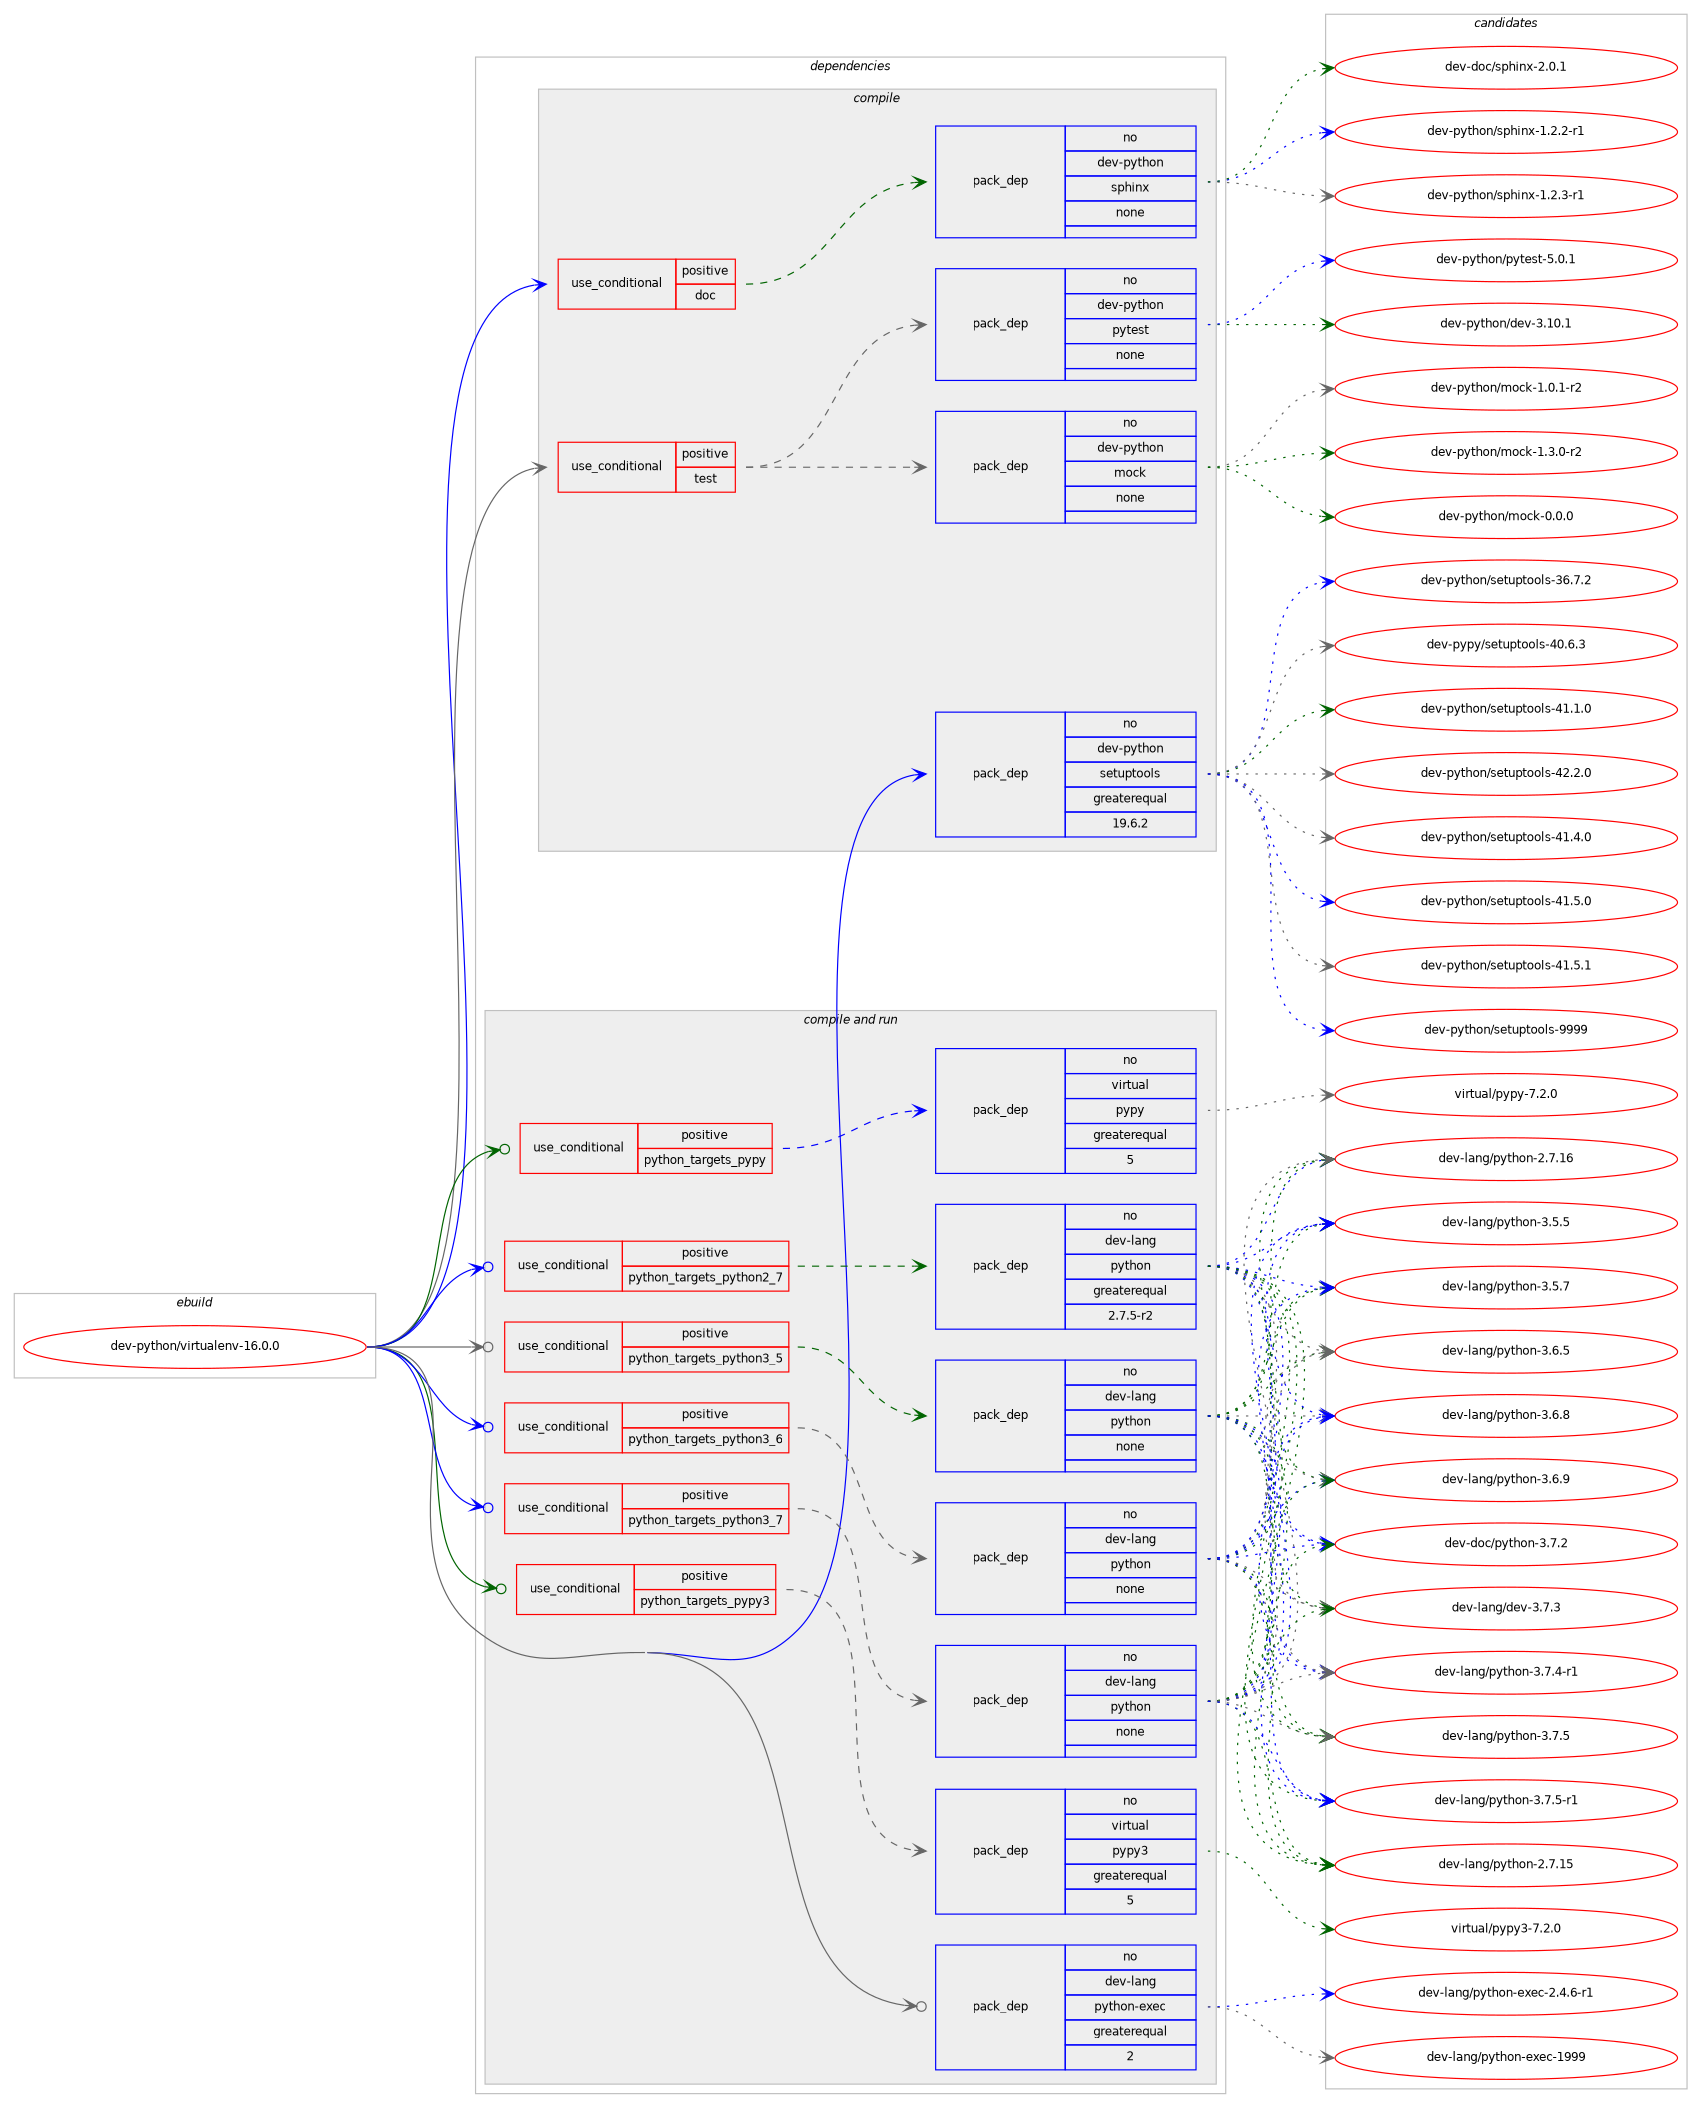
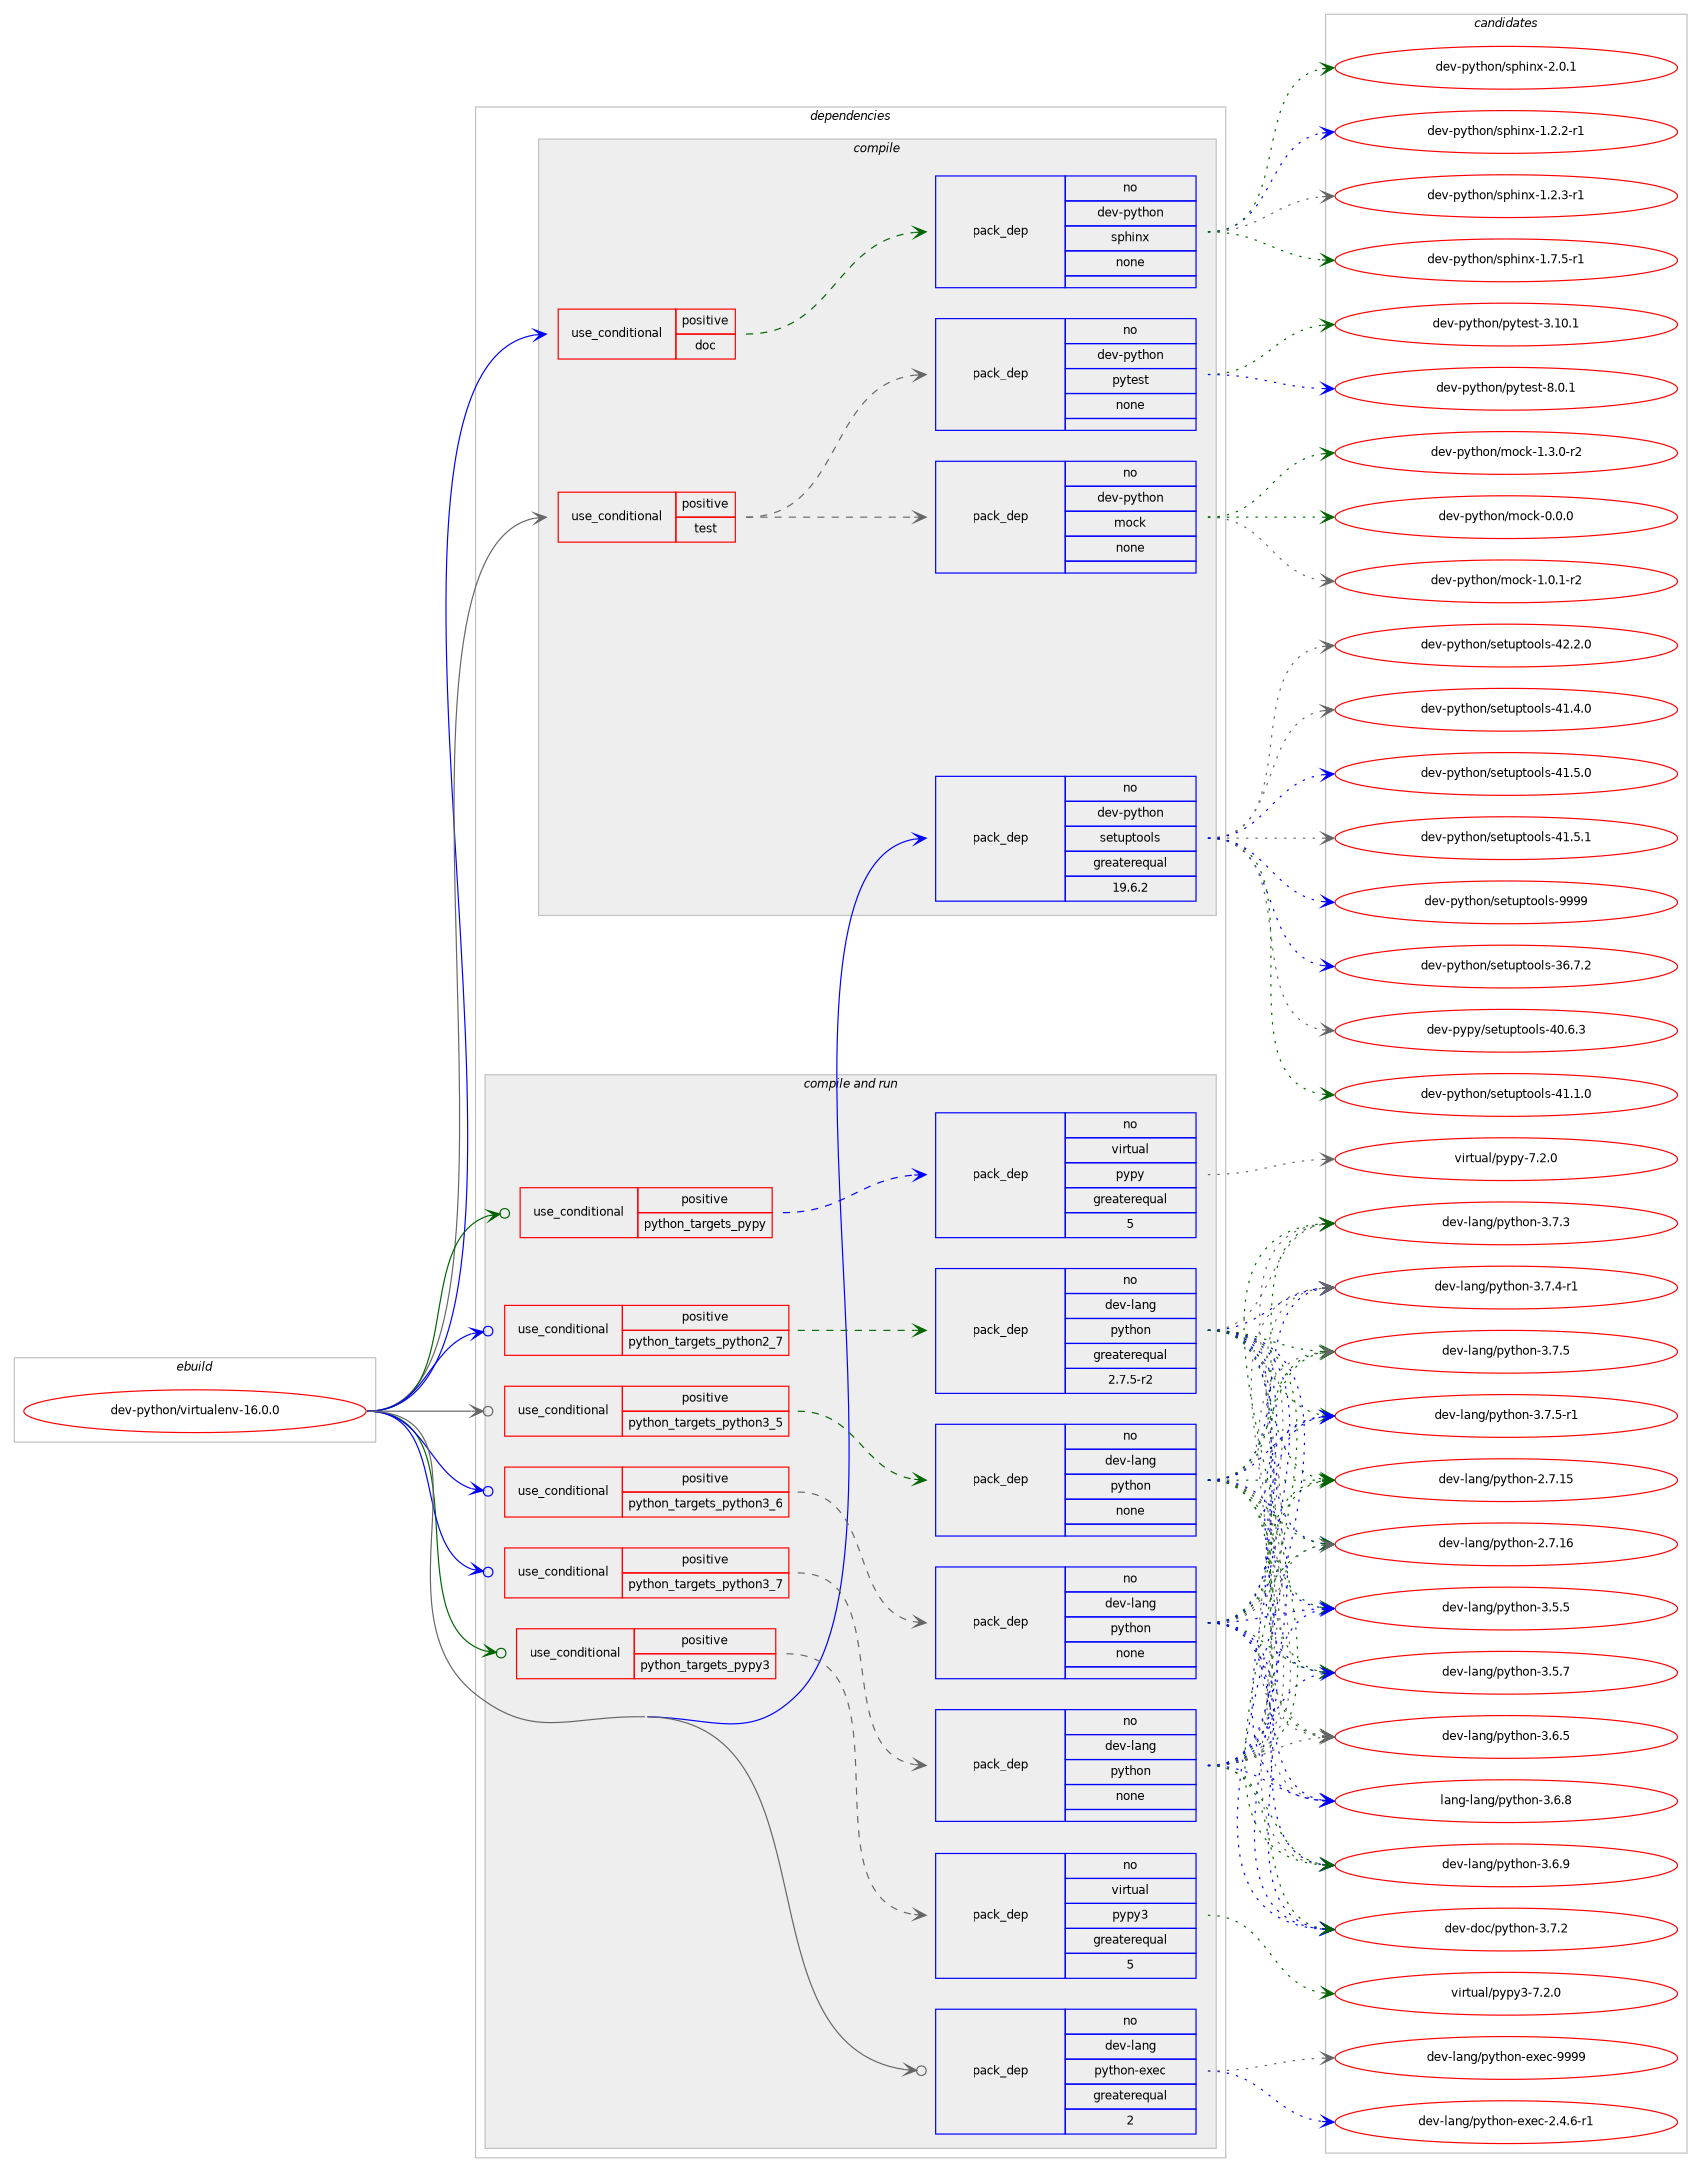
(1506, 68) -> (1506, 68)
none -> (1506, 260)
(1506, 260) -> (1506, 389)
(1506, 325) -> (1506, 325)
(1506, 1416) -> (1506, 1801)
(1506, 1609) -> (1506, 1223)
(1506, 2058) -> (1506, 2058)
